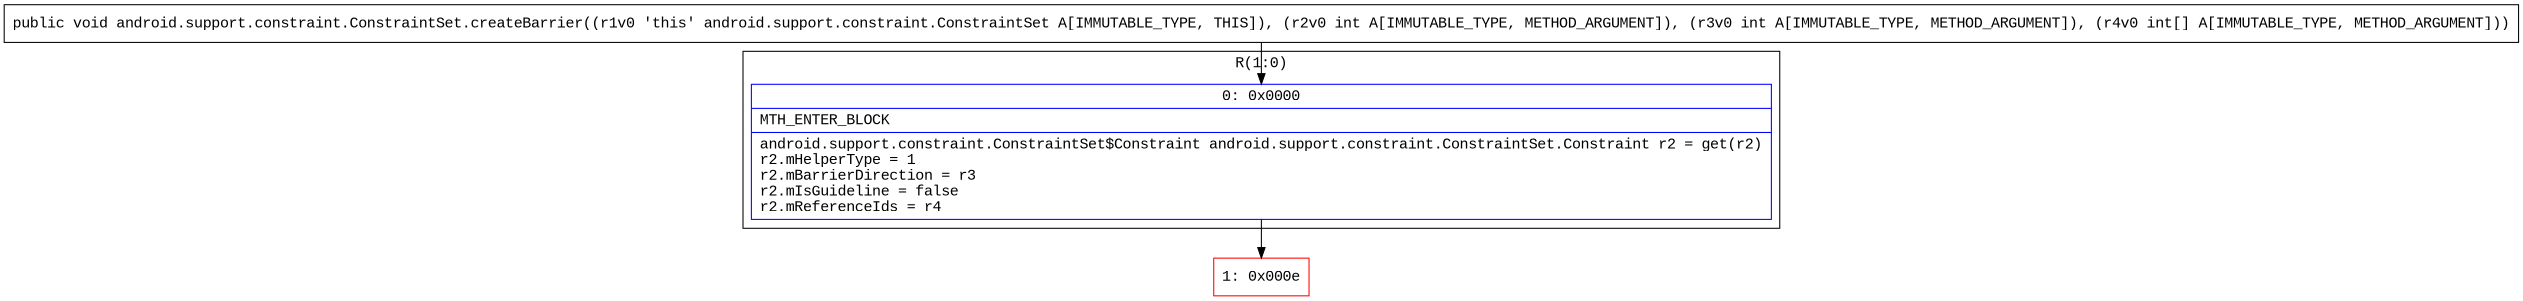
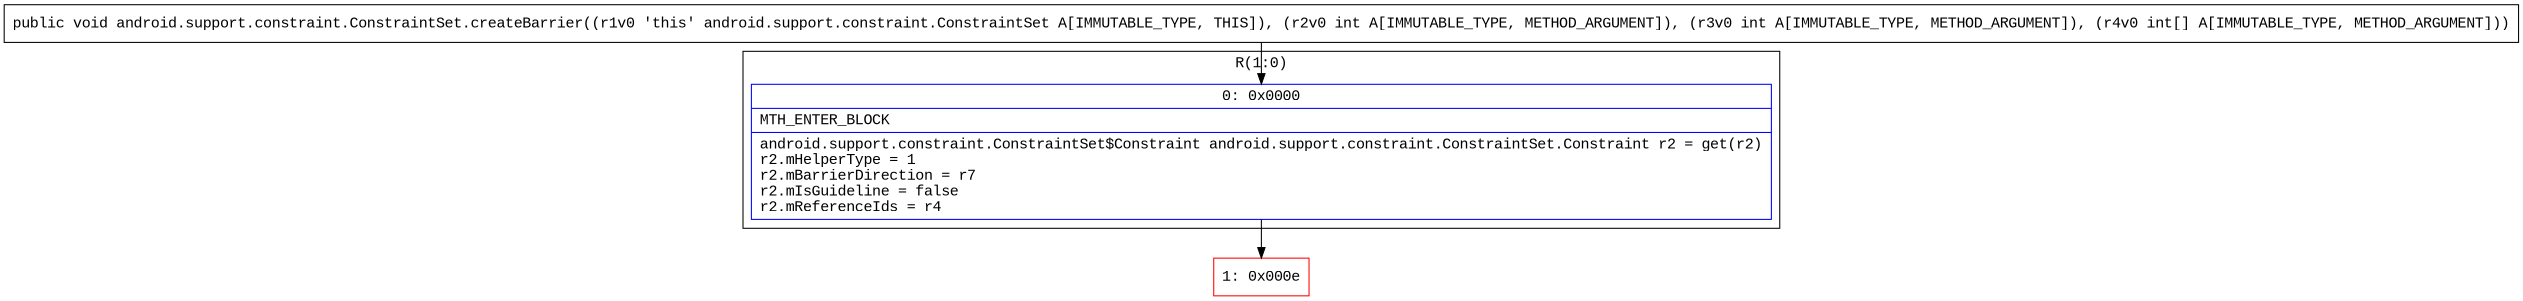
(868, 175) -> (868, 175)
